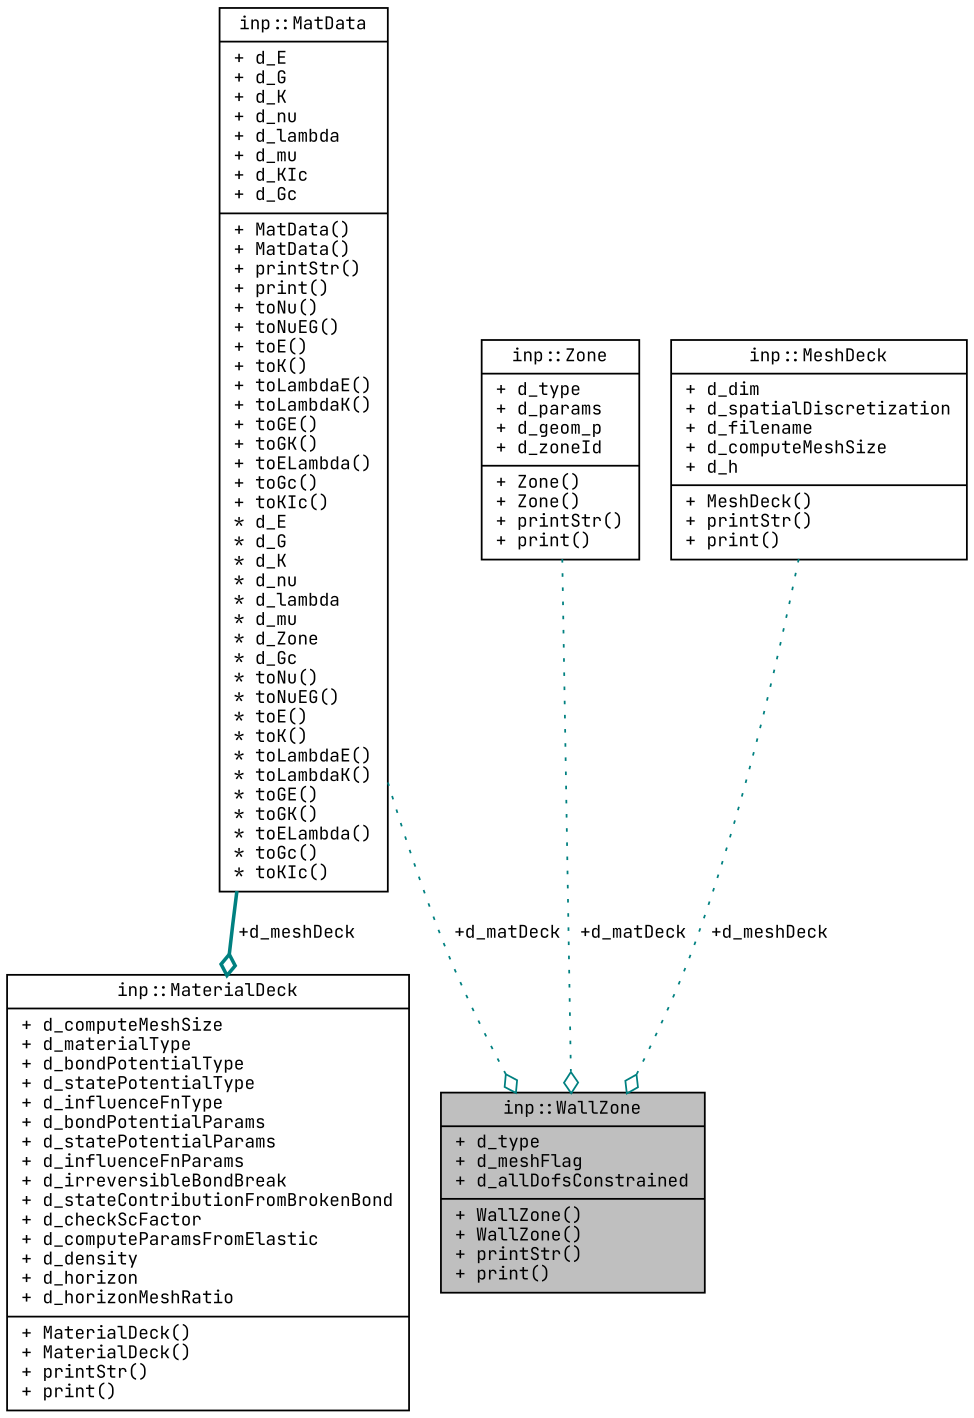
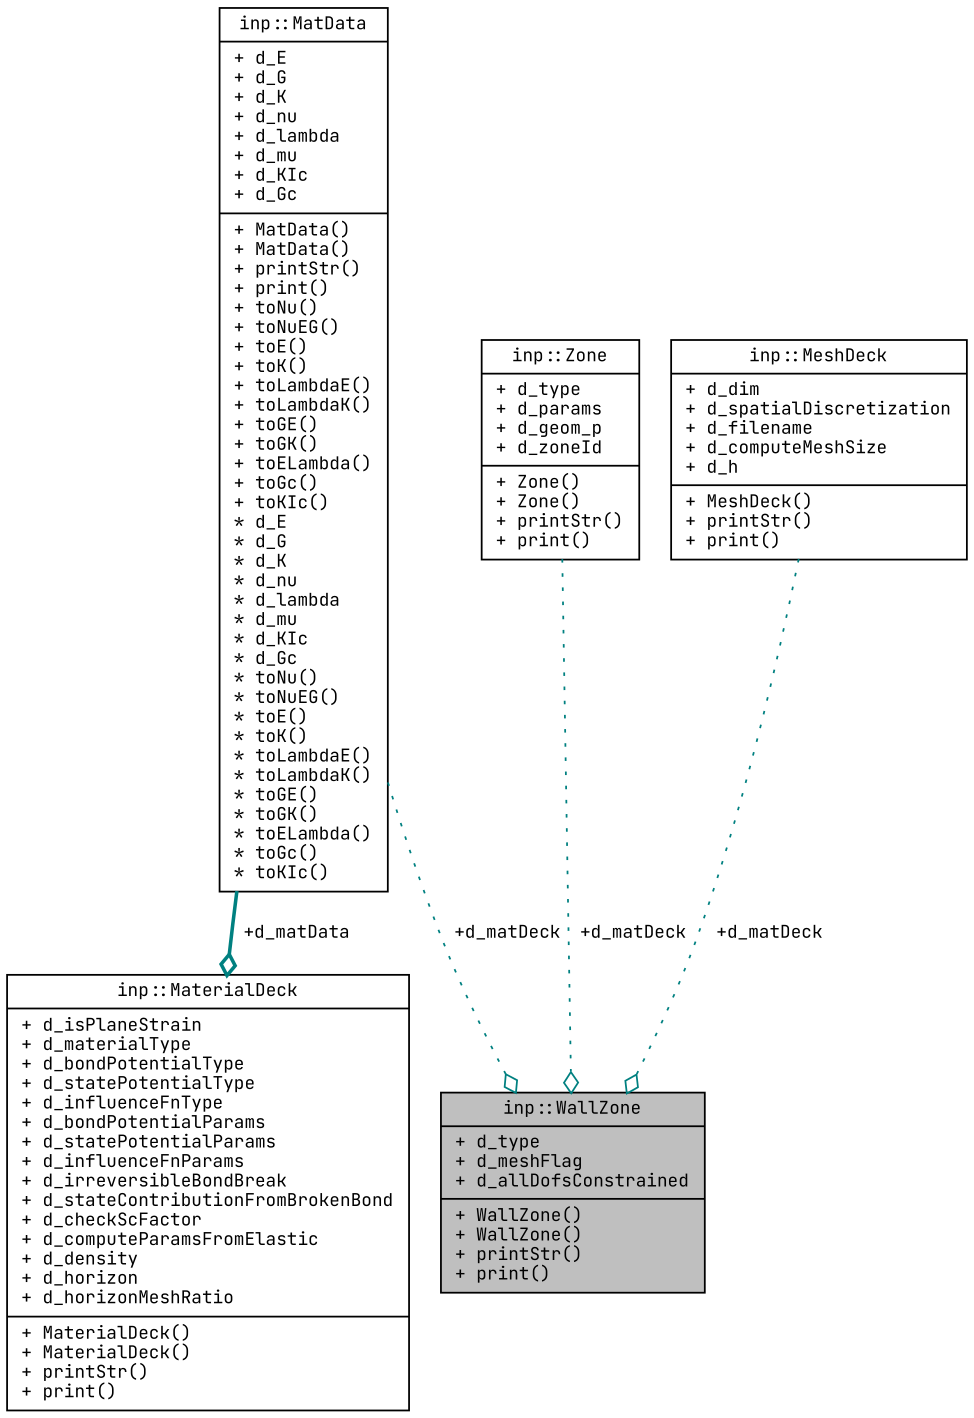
(277, 639) -> (272, 639)
(292, 933) -> (292, 933)
(765, 933) -> (765, 933)
(123, 1025) -> (112, 1025)
